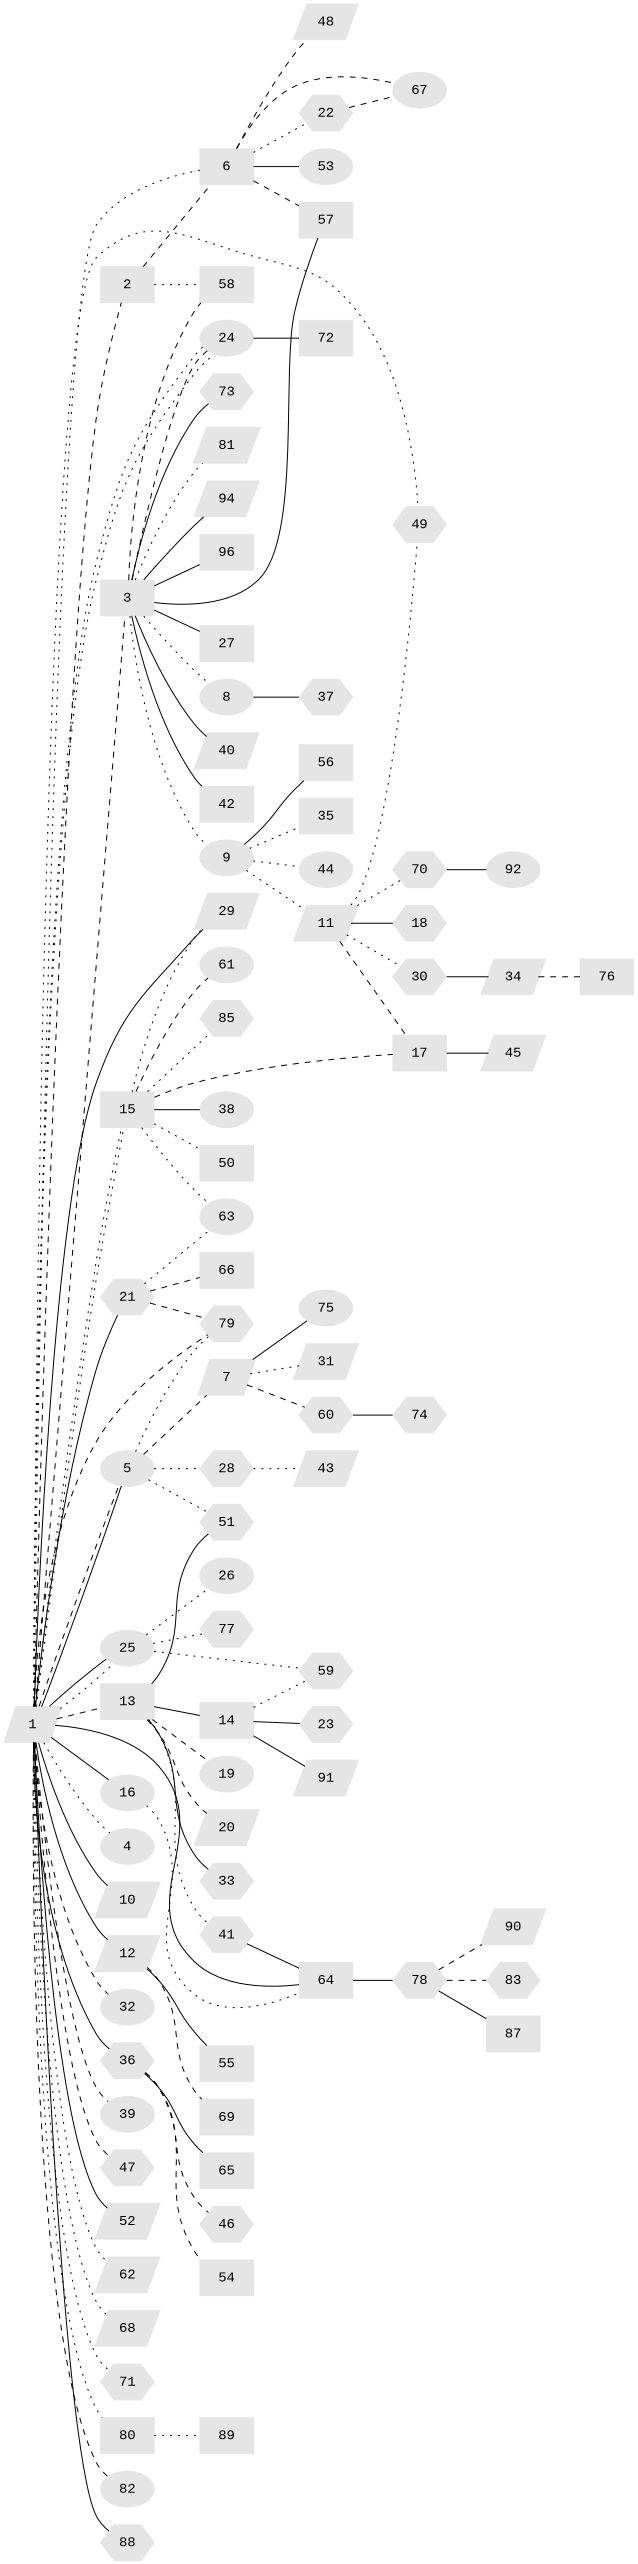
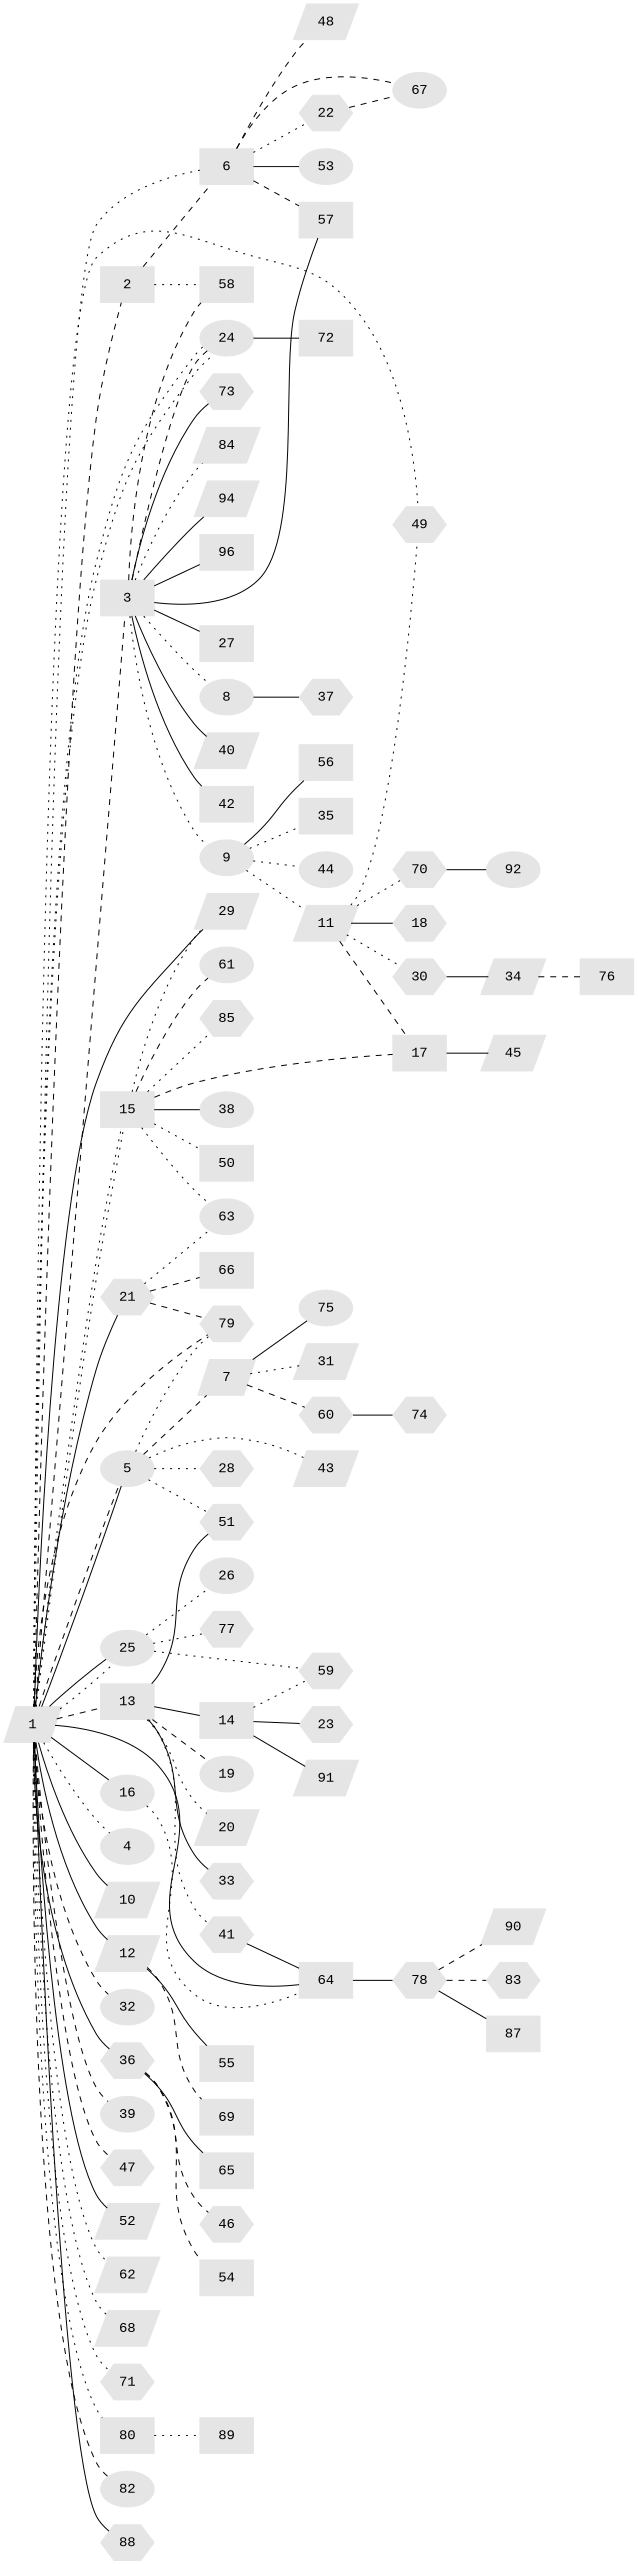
(227, 445) -> (227, 445)
(277, 1469) -> (227, 1438)
(180, 1778) -> (180, 1778)
